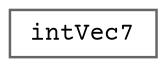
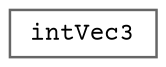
(83, 34) -> (83, 34)
